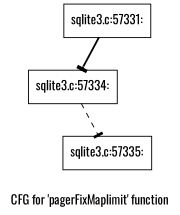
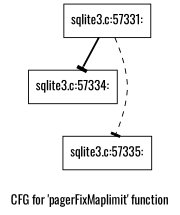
(89, 118) -> (127, 85)
